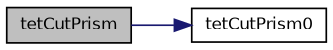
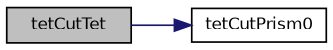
(69, 25) -> (69, 25)
